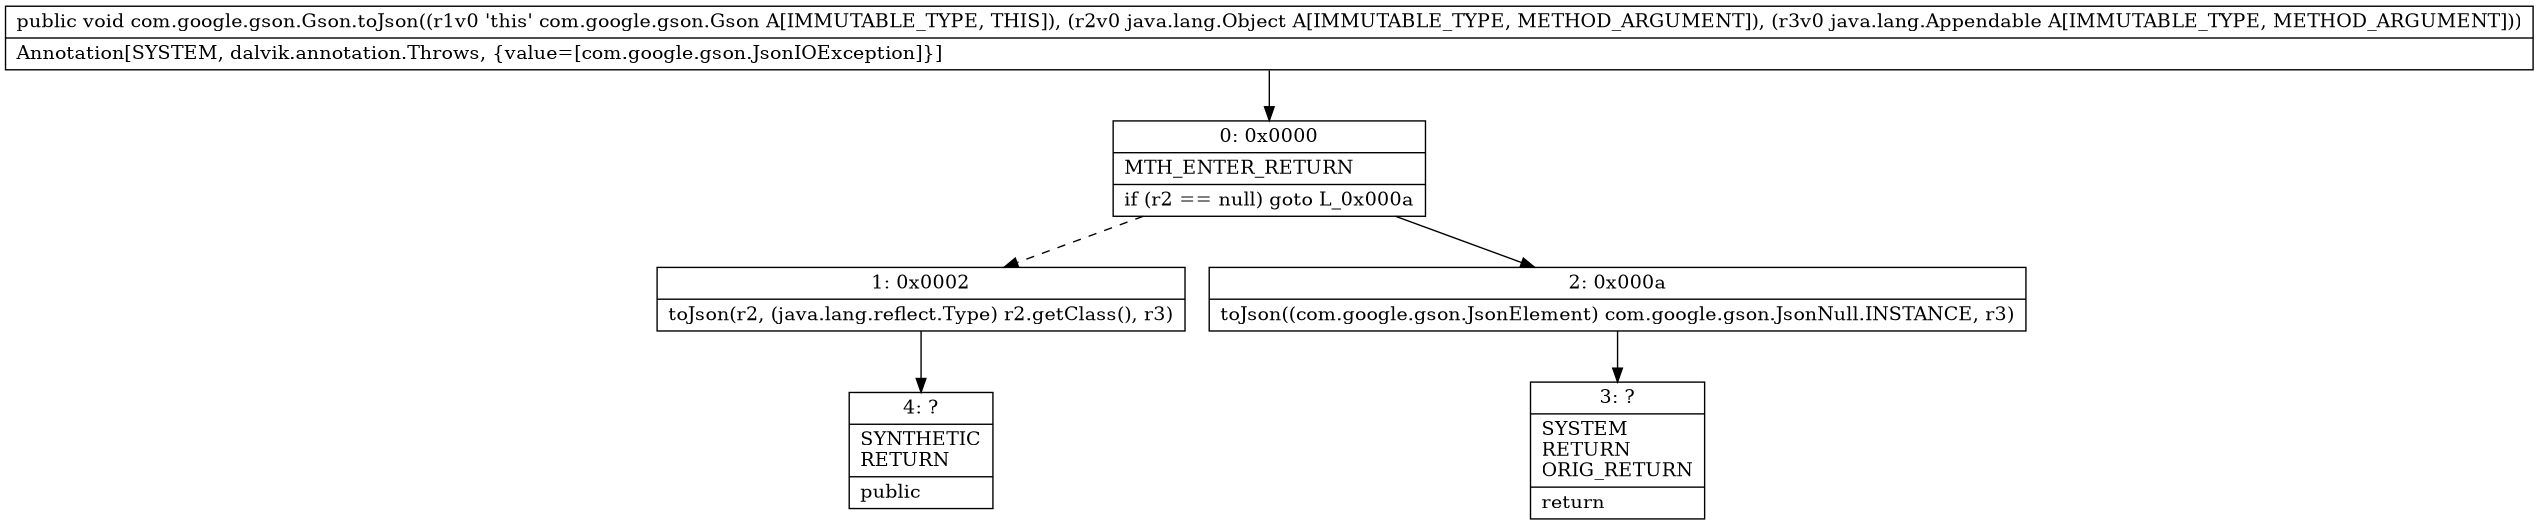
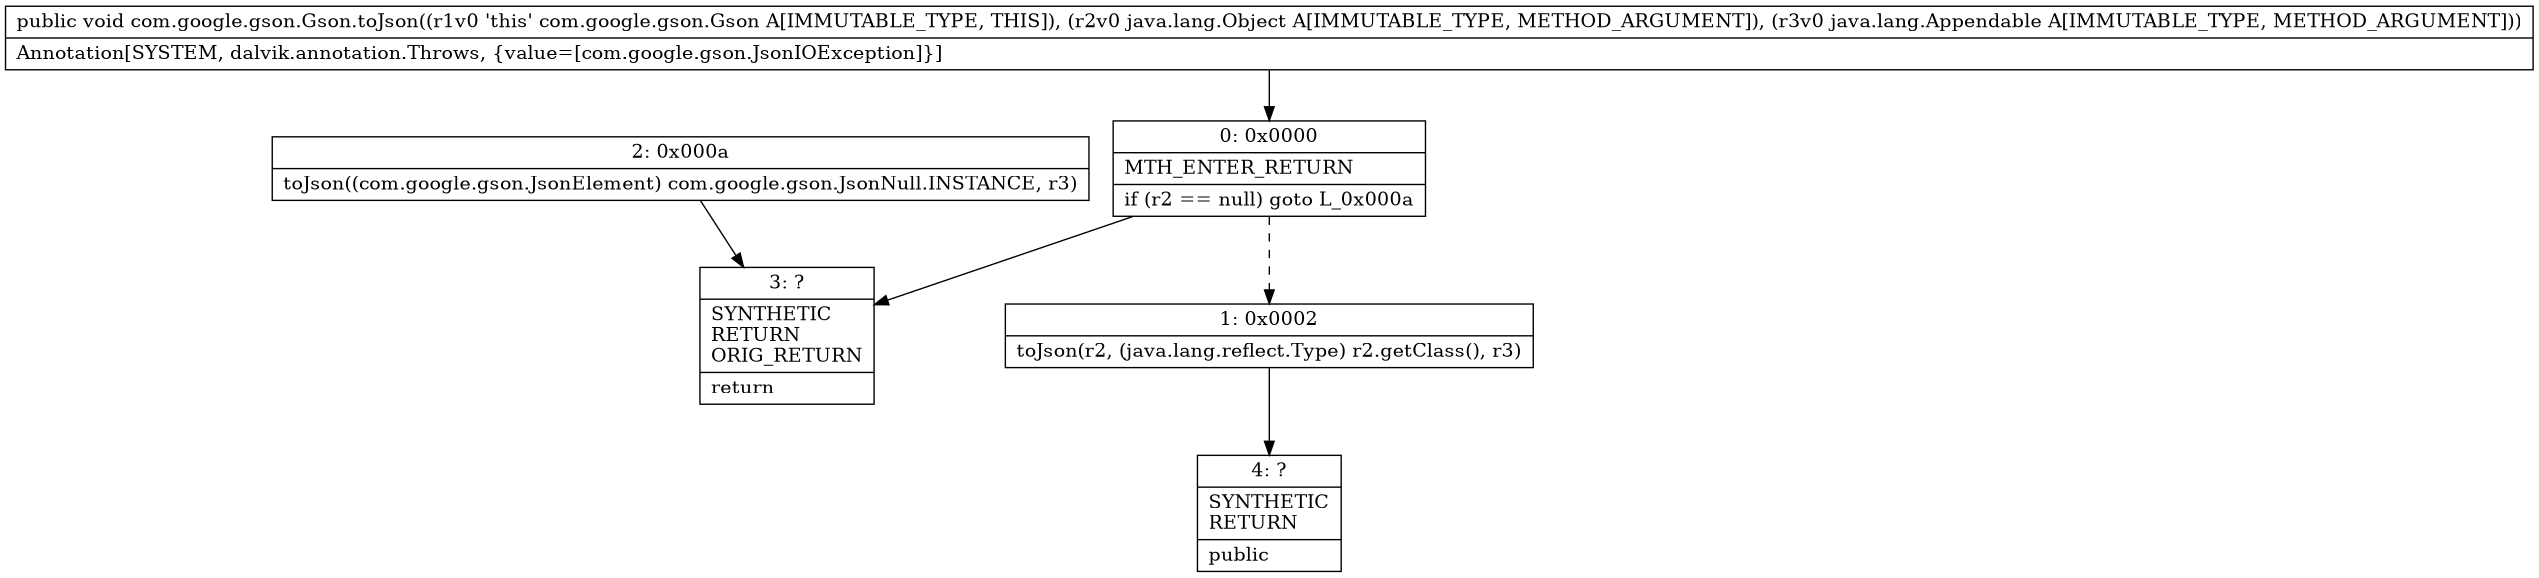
(1458, 239) -> (1010, 258)
(1585, 429) -> (772, 314)
